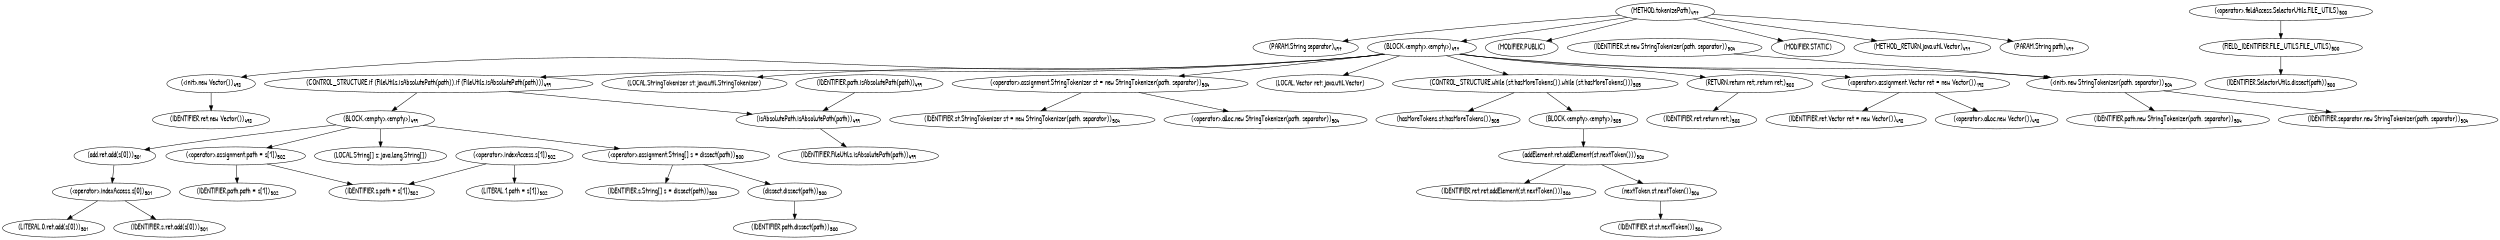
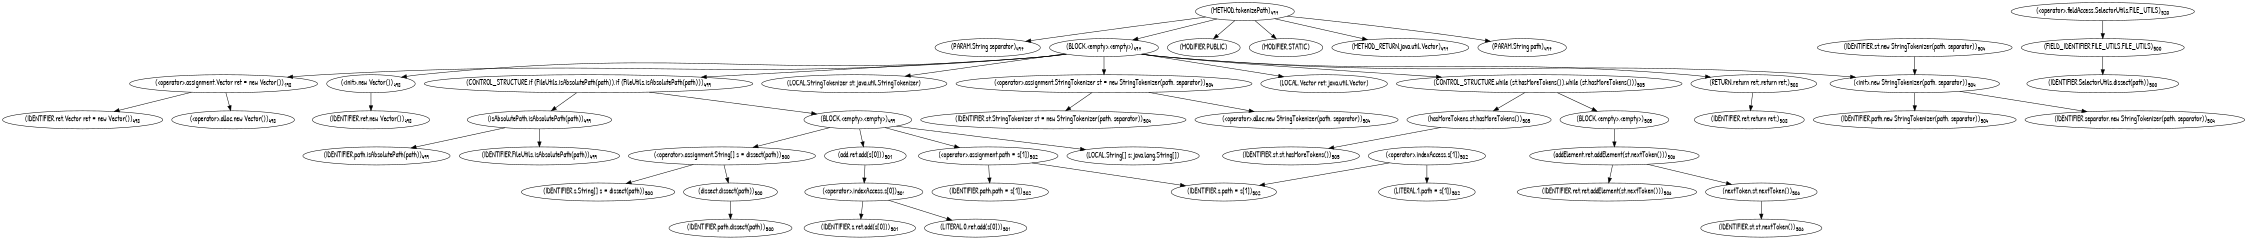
(2343, 11) -> (2165, 11)
(841, 100) -> (460, 137)
none -> (1291, 156)
